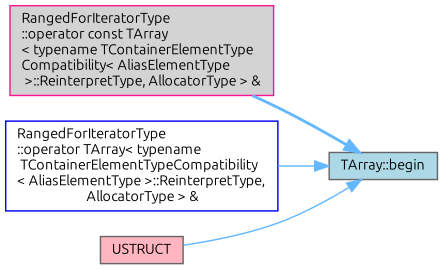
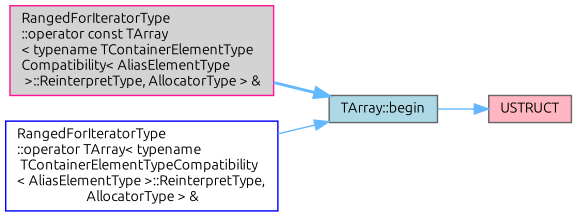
(269, 226) -> (456, 109)
